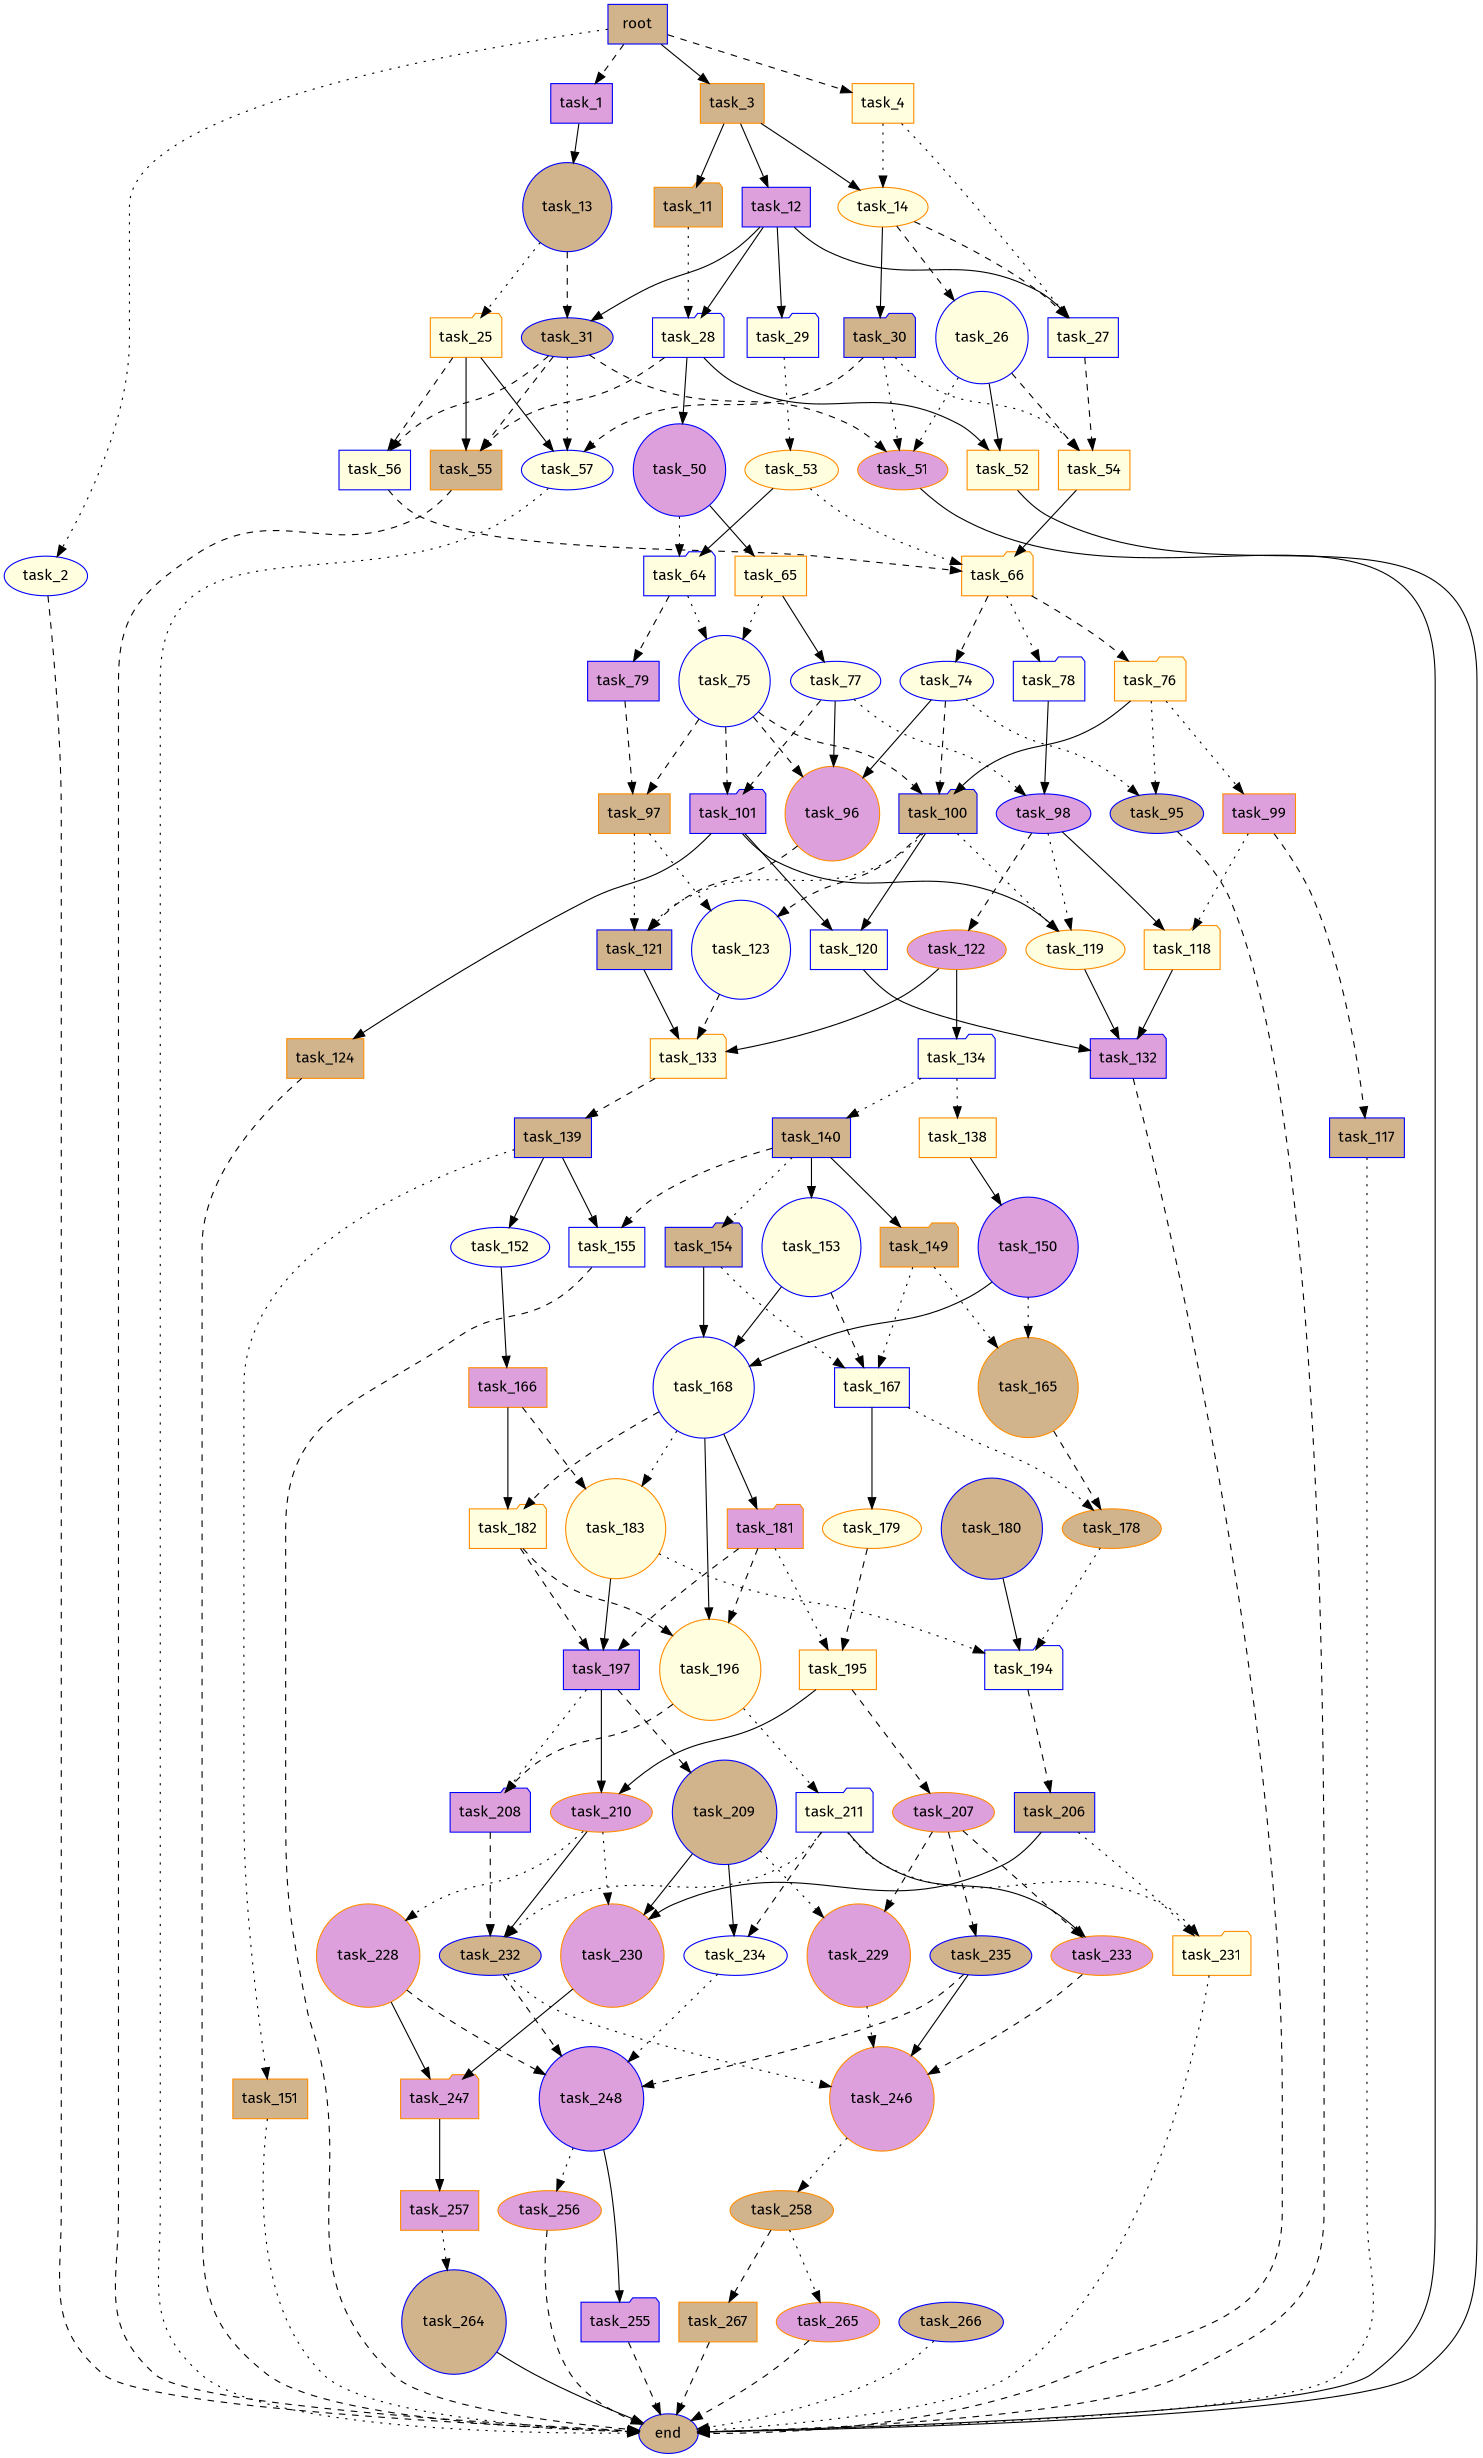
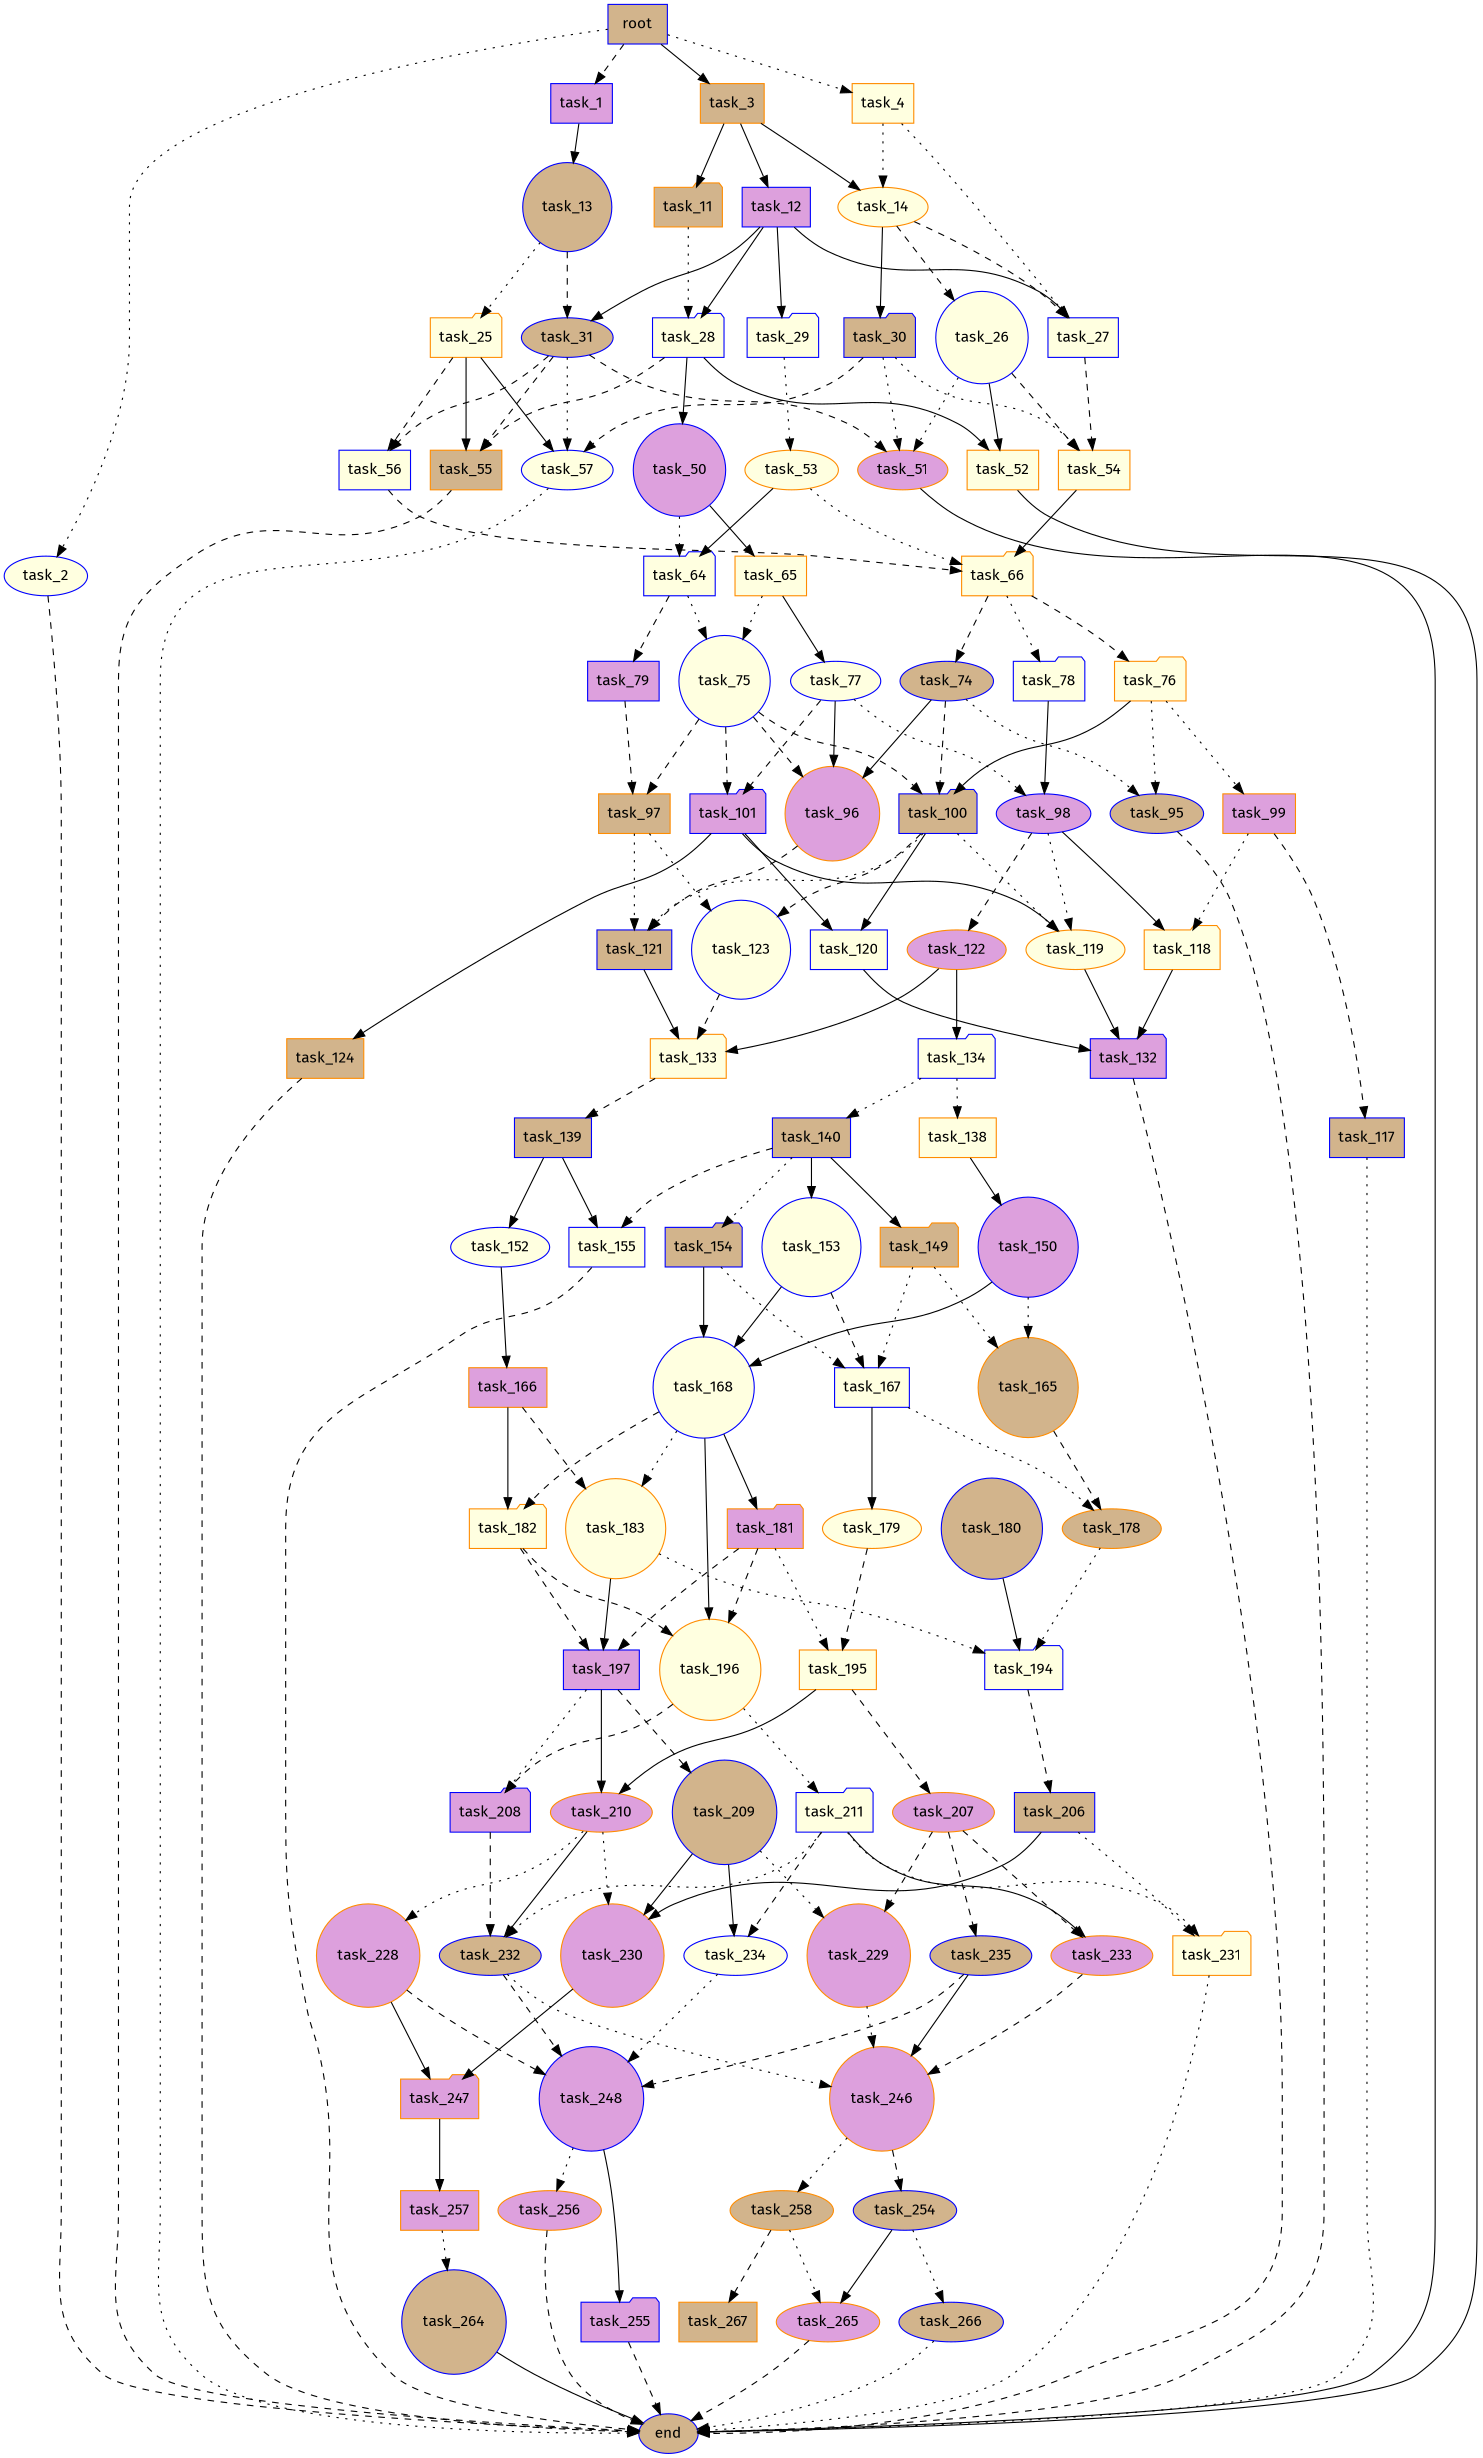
(754, 62) -> (754, 62)
(947, 681) -> (947, 681)
(270, 2099) -> none
none -> (905, 2210)
(695, 2373) -> none
